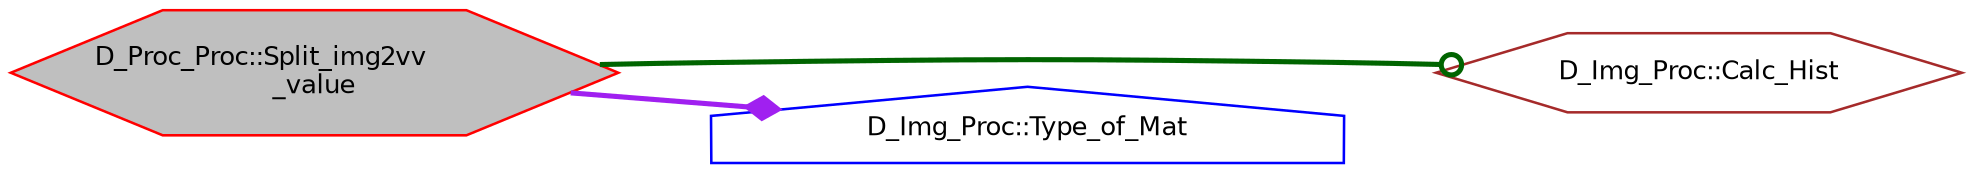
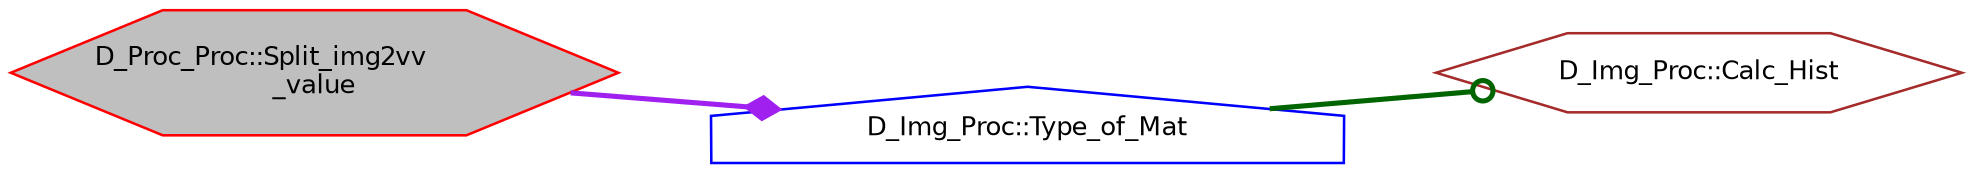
(1020, 60) -> (1371, 100)
